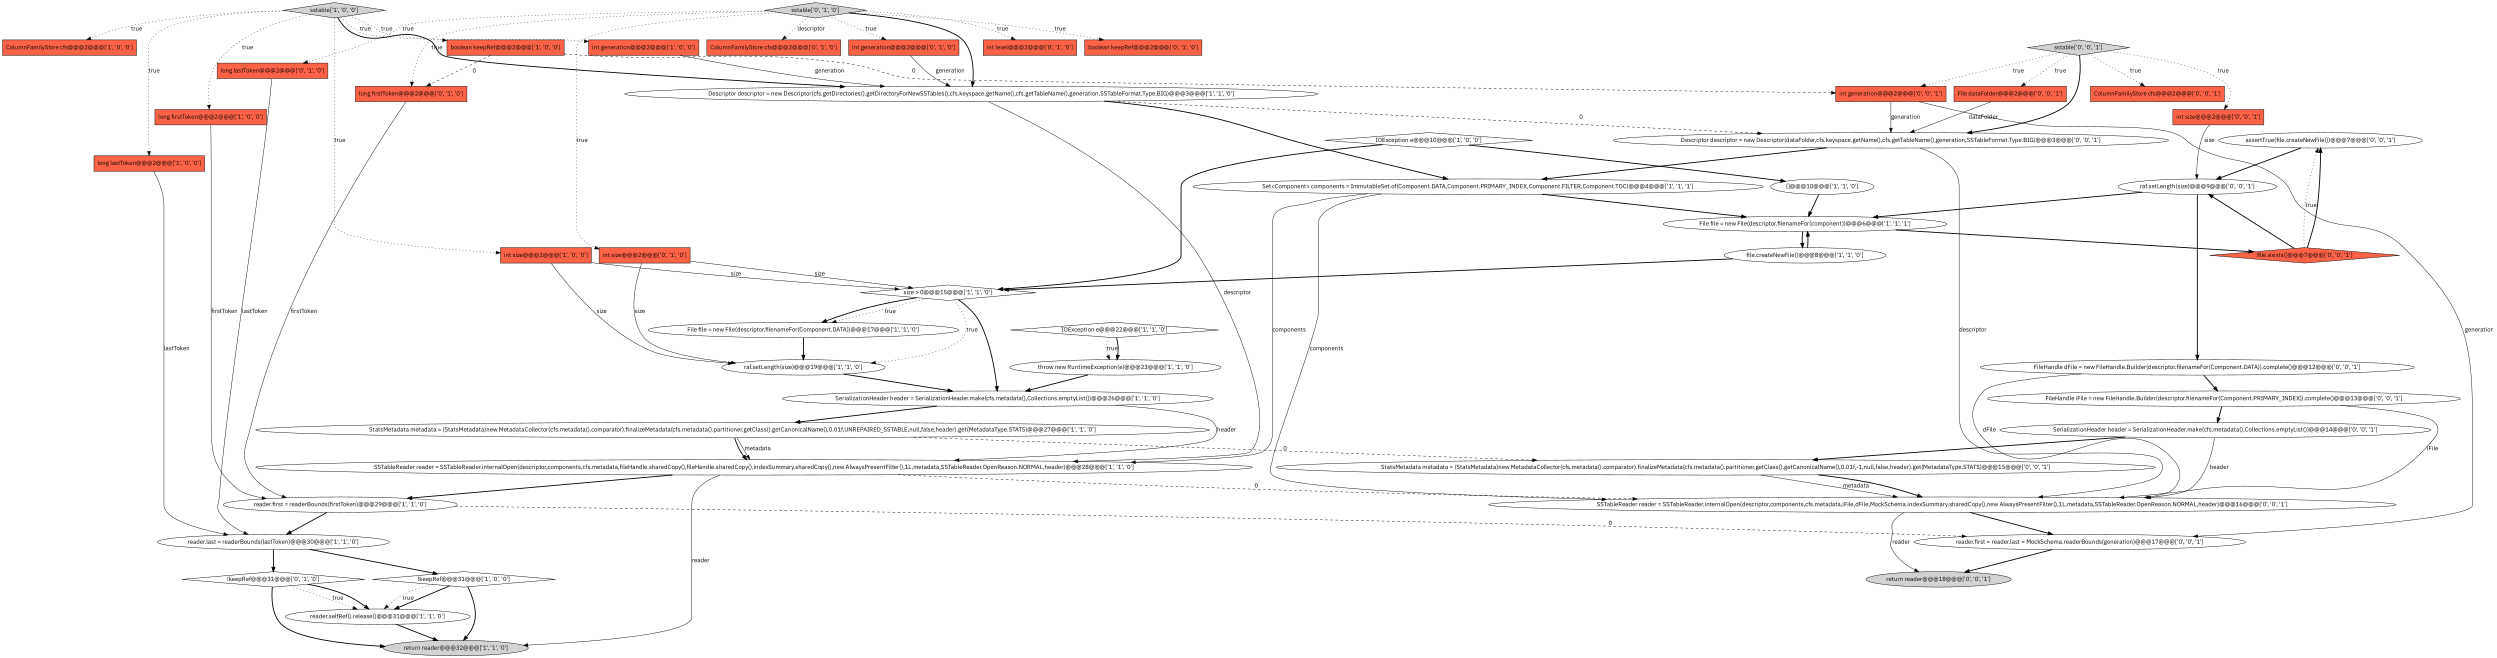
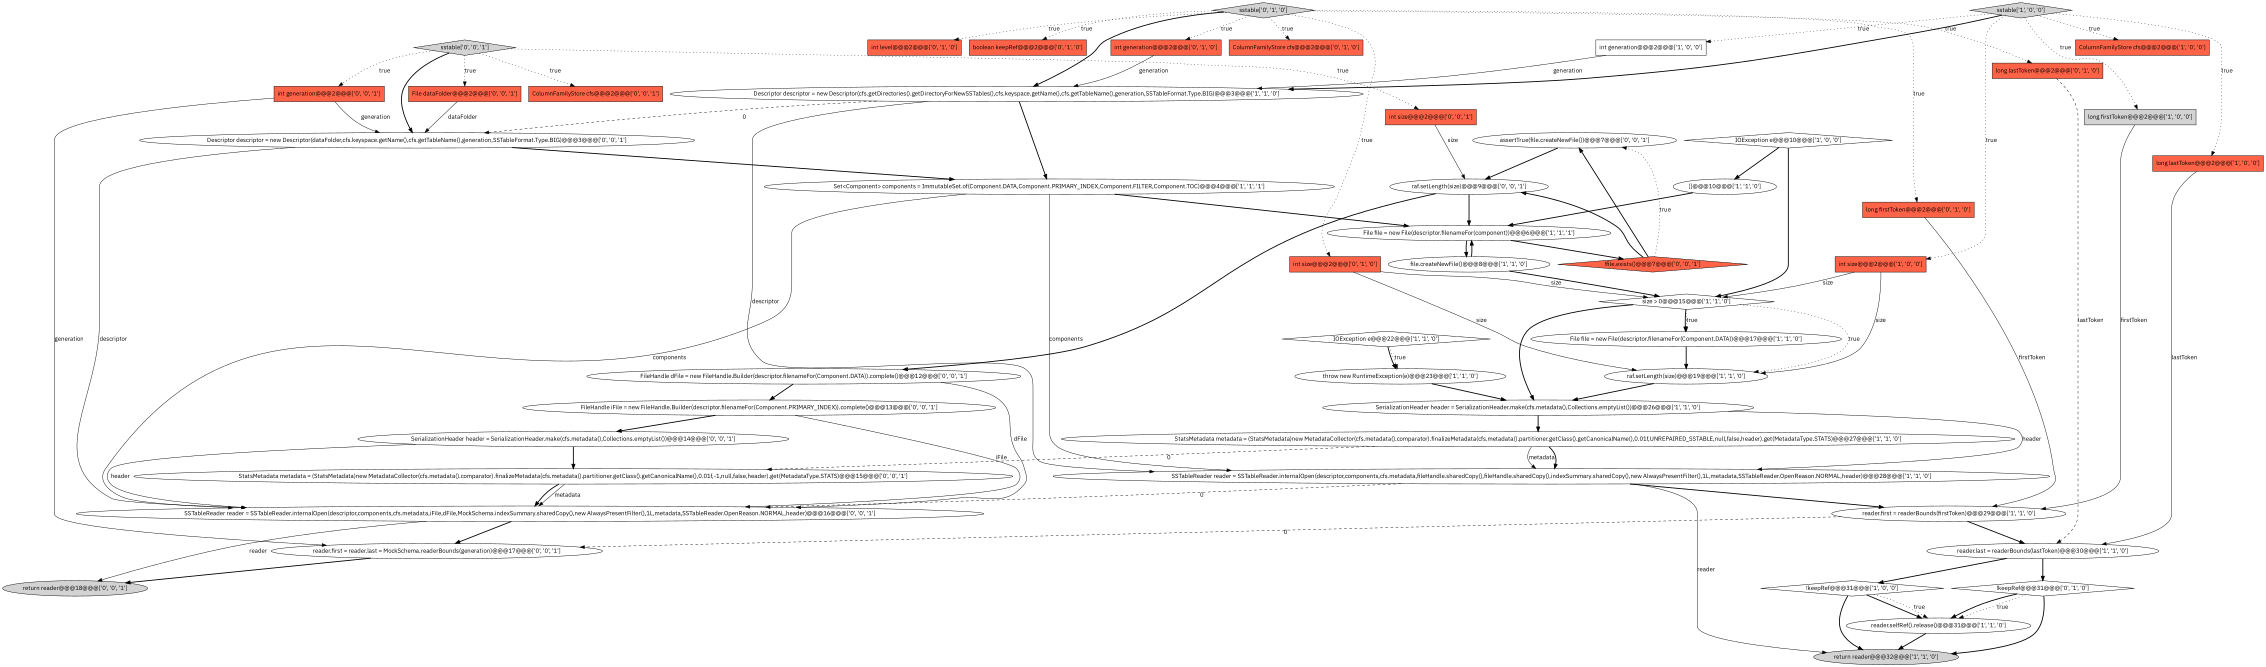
(811, 29) -> (1288, 29)
(506, 48) -> none
(644, 48) -> (1651, 48)
(211, 117) -> (2140, 117)
(241, 312) -> (2078, 310)
